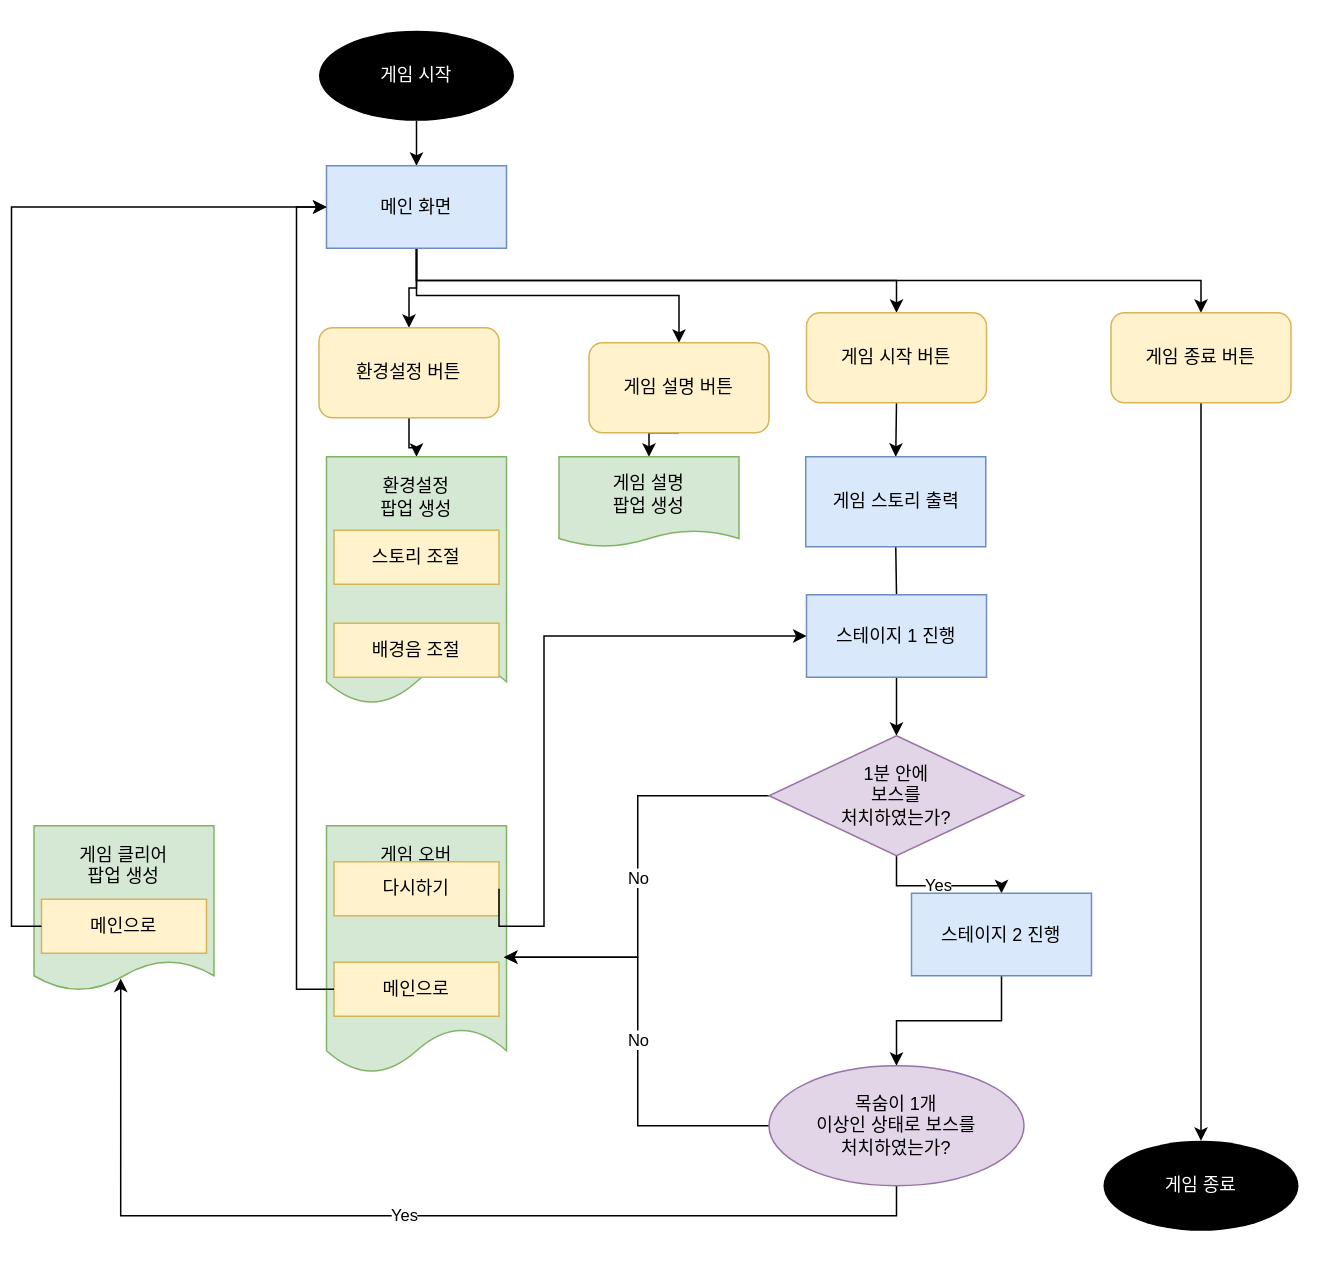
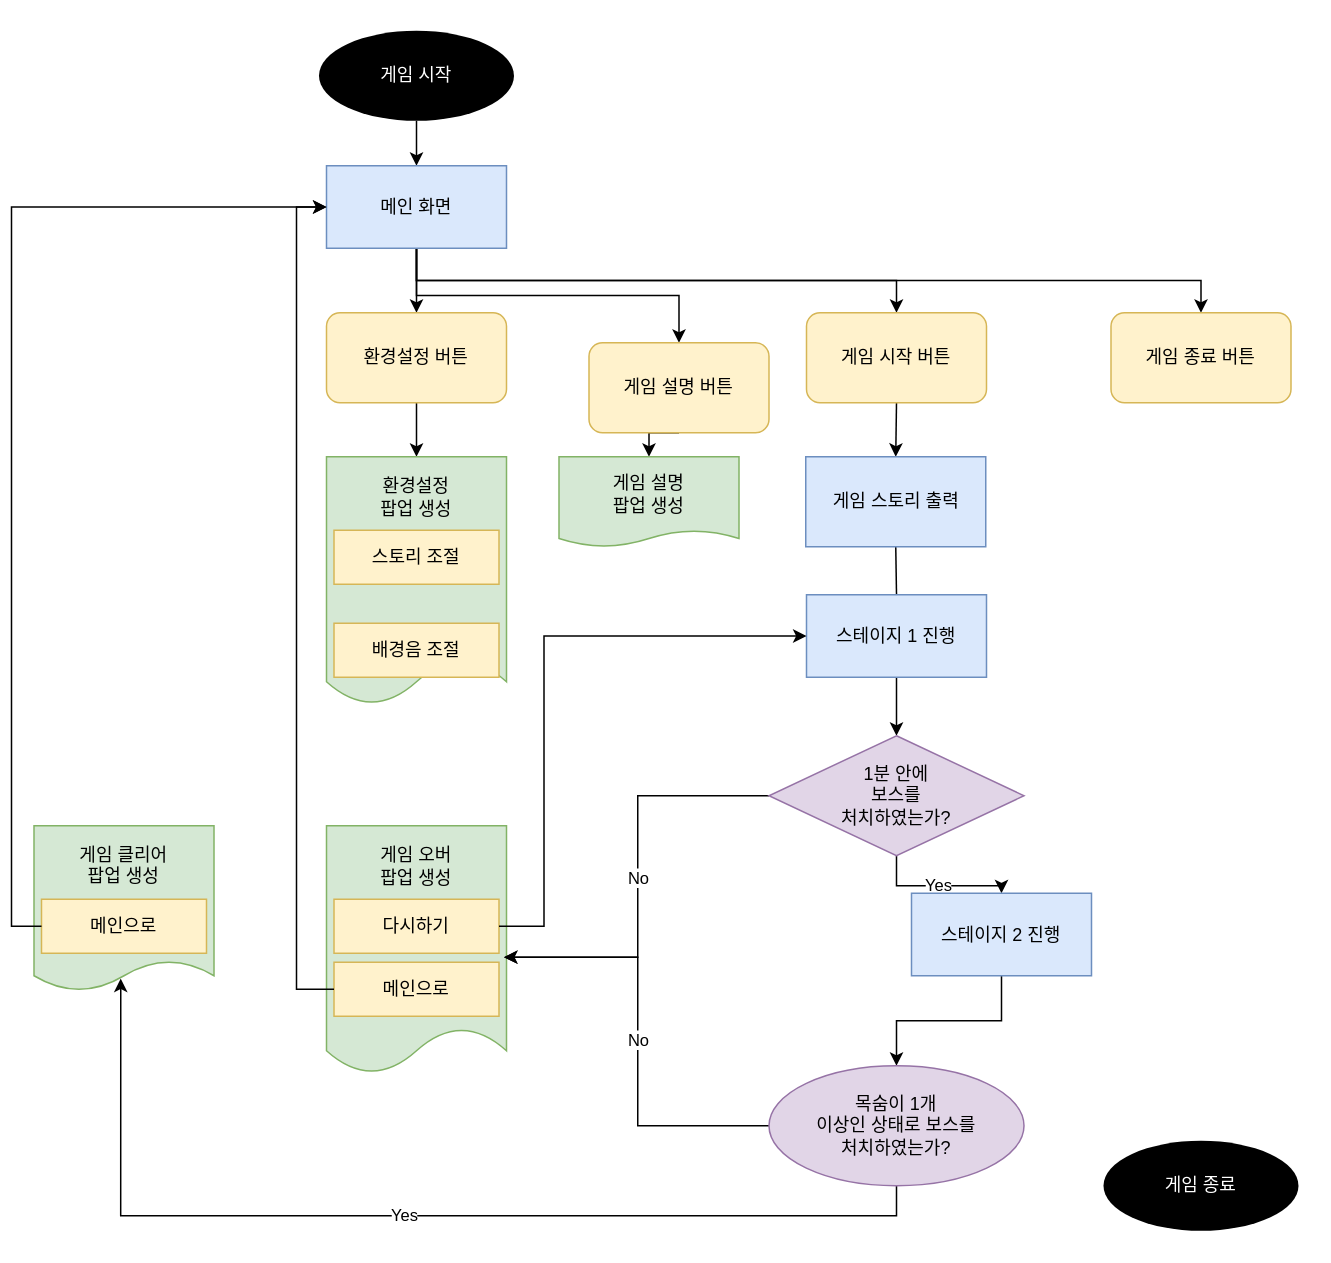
(409, 373) -> (416, 358)
(1201, 767) -> none
(416, 889) -> (416, 926)
